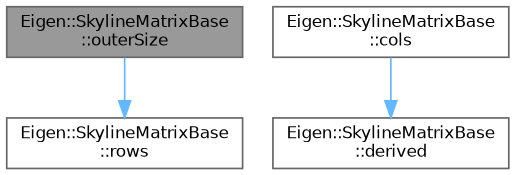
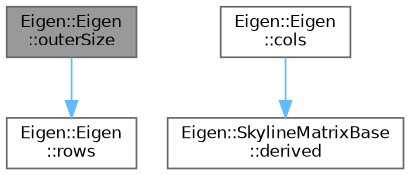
(125, 32) -> (72, 32)
(391, 32) -> (286, 32)
(125, 143) -> (72, 143)
